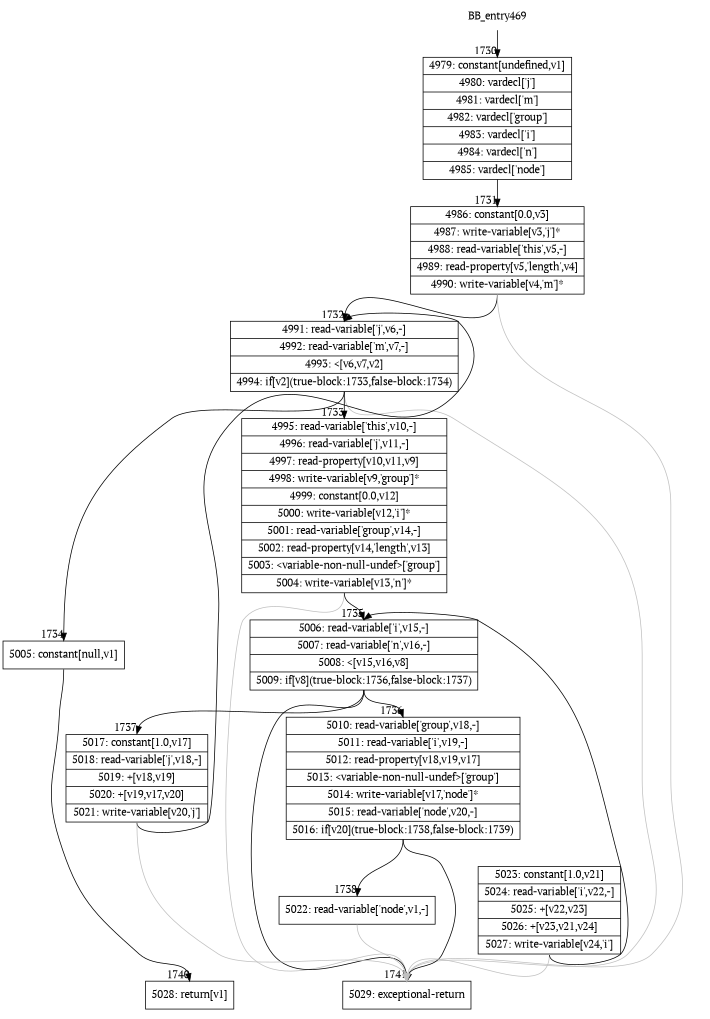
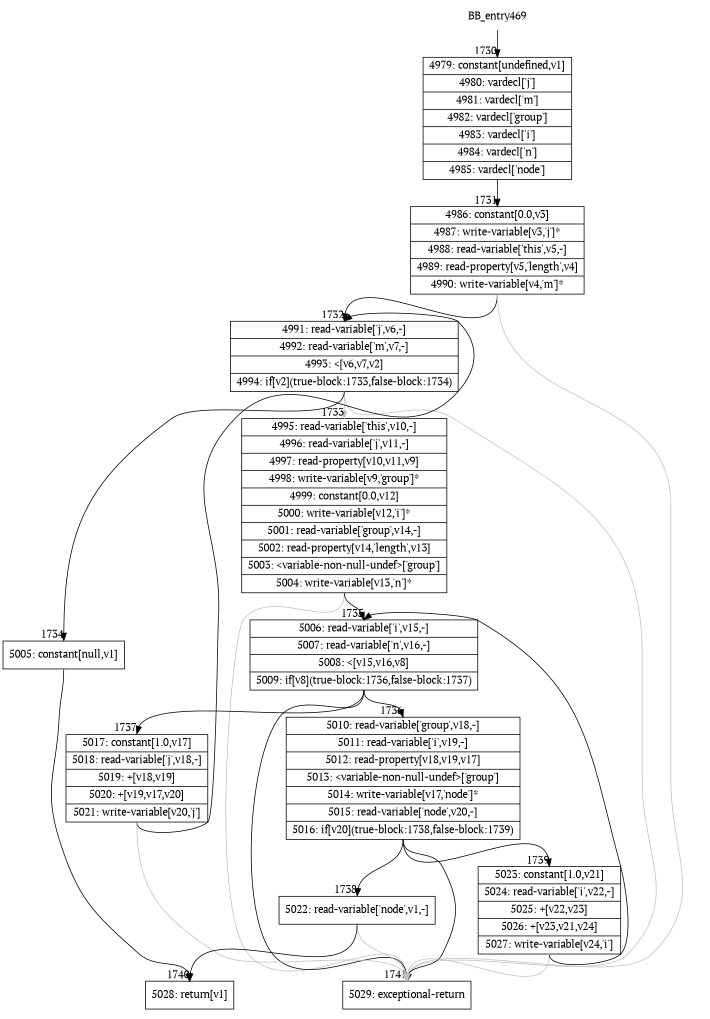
(344, 401) -> (344, 401)
none -> (473, 854)
none -> (282, 954)
